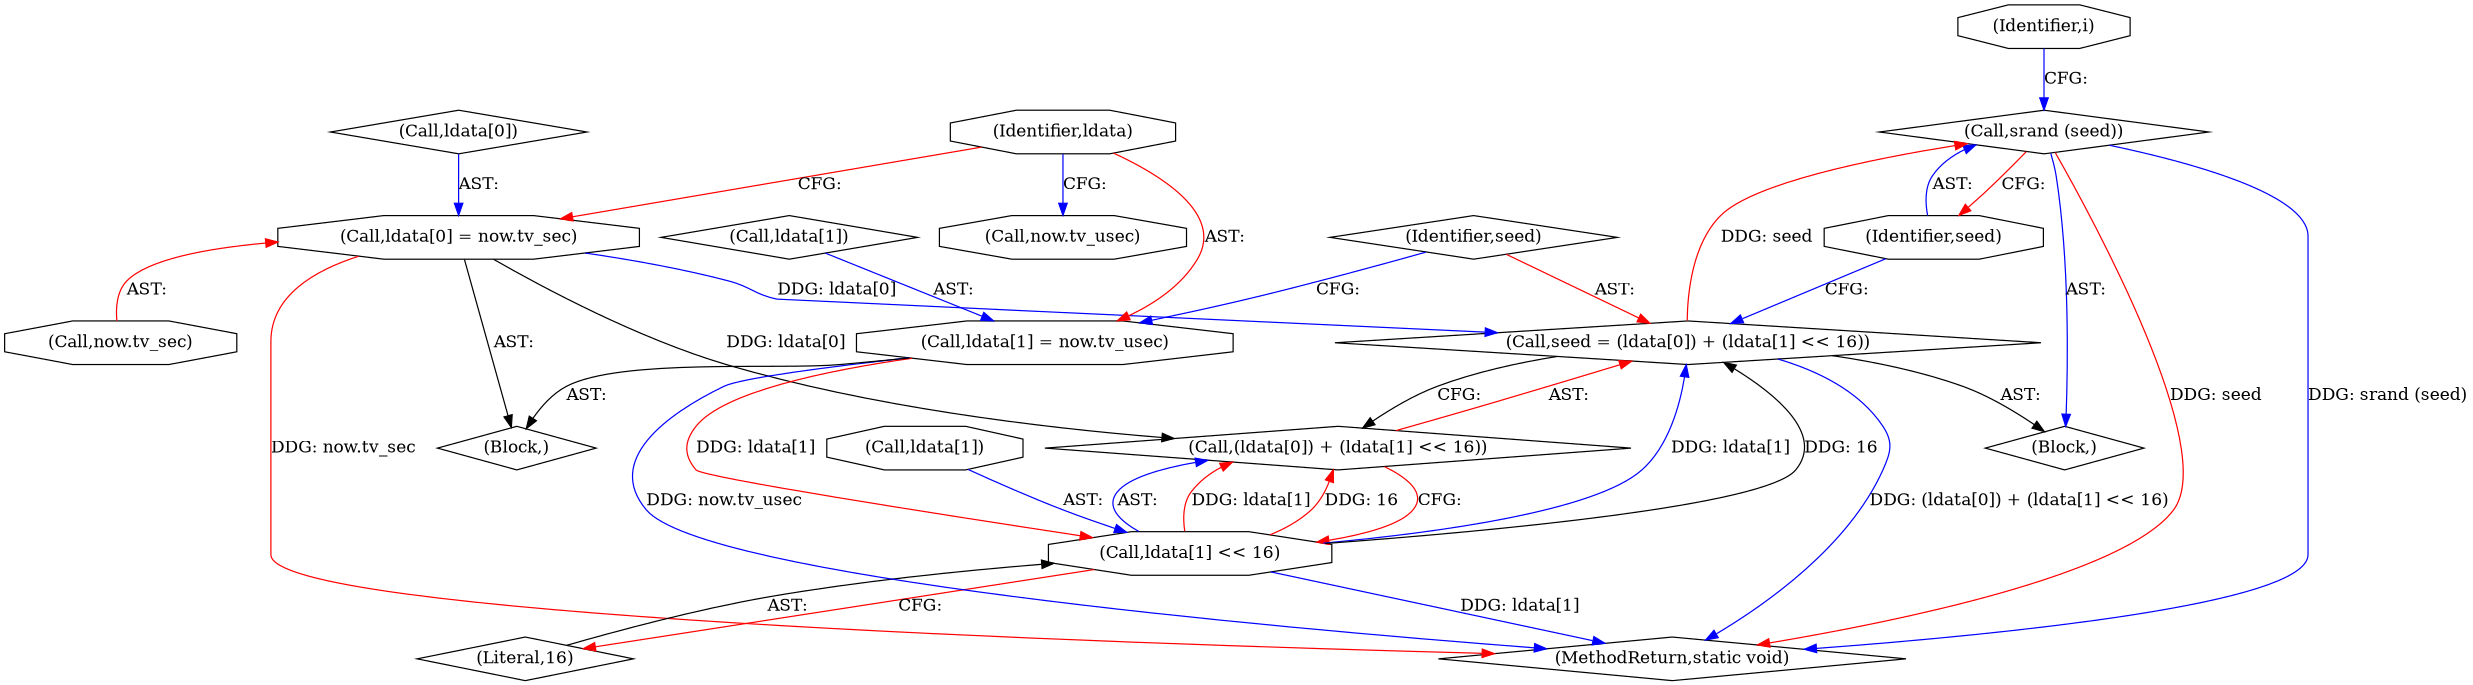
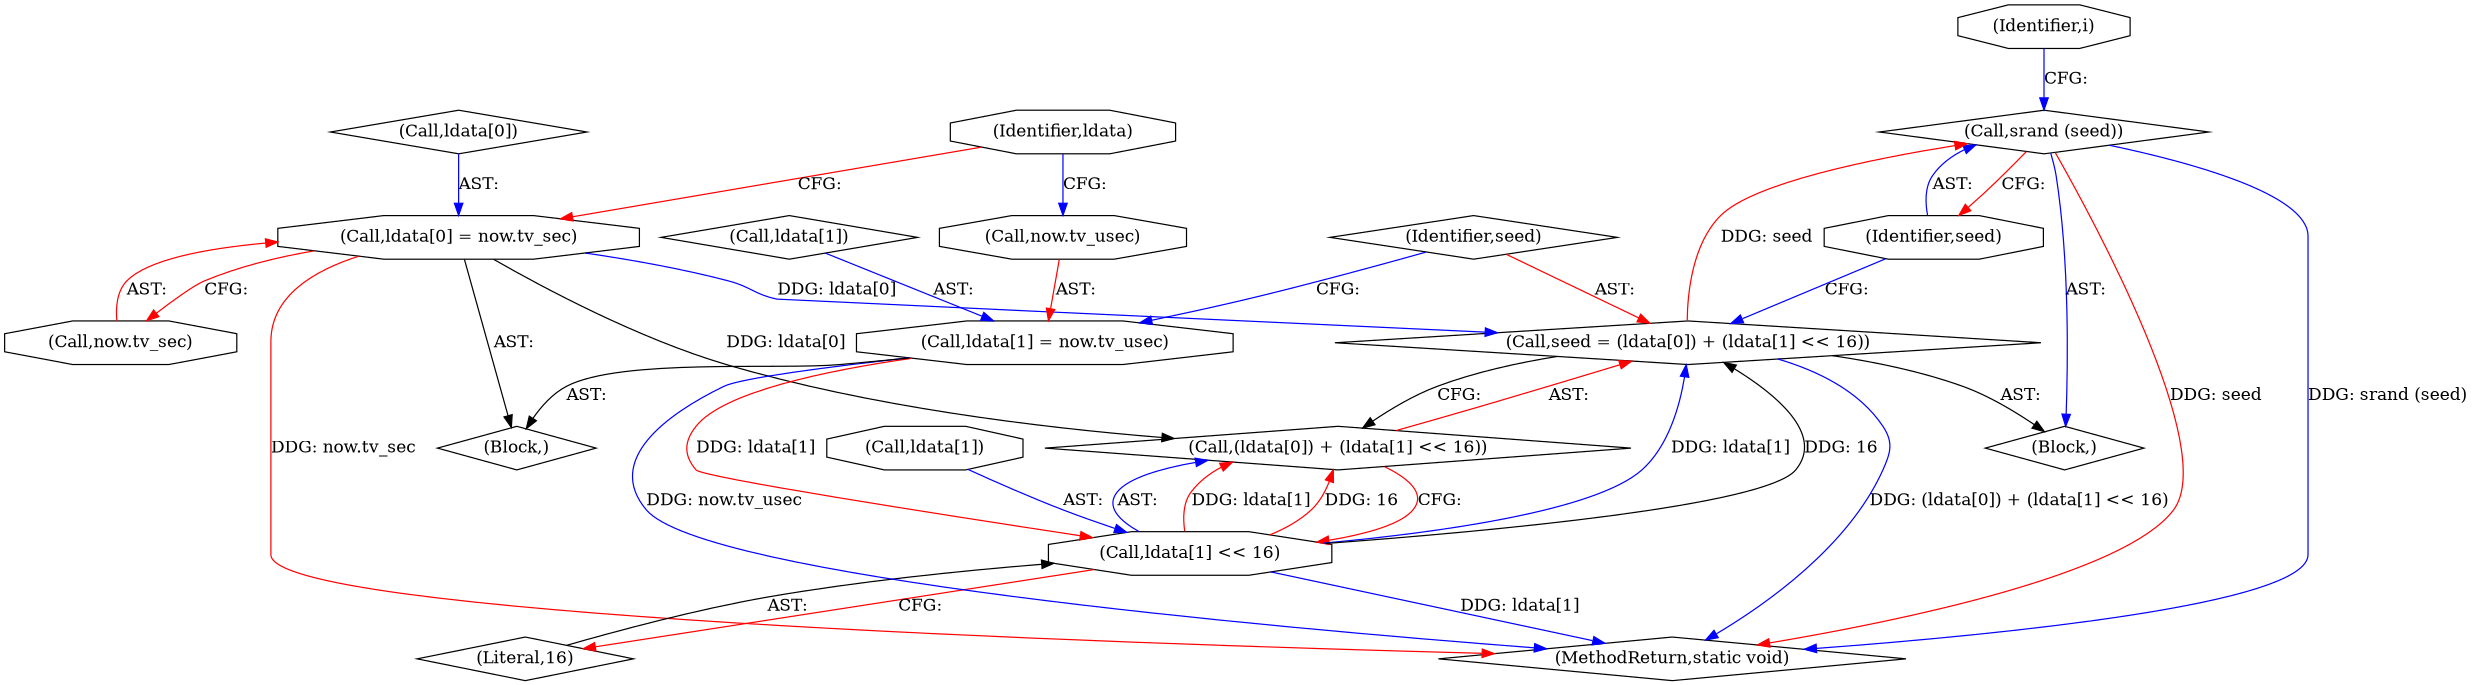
(1203, 229) -> (1055, 284)
none -> (231, 271)
